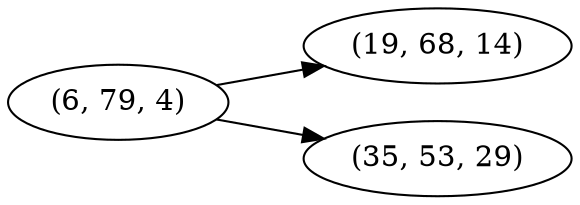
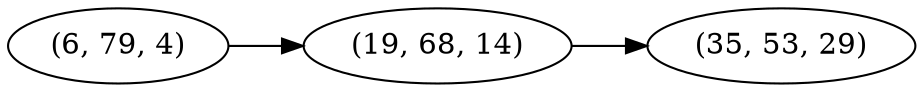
(260, 127) -> (599, 46)
